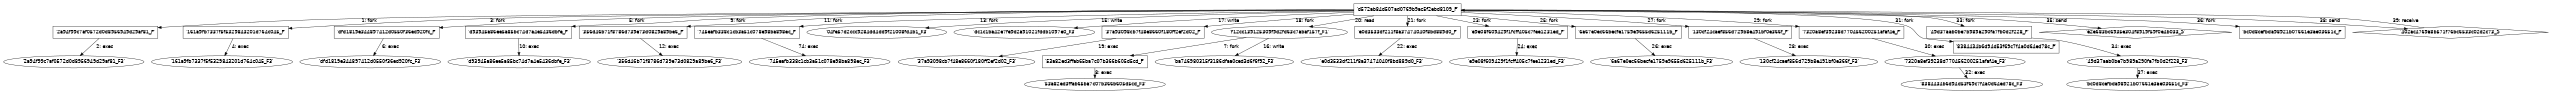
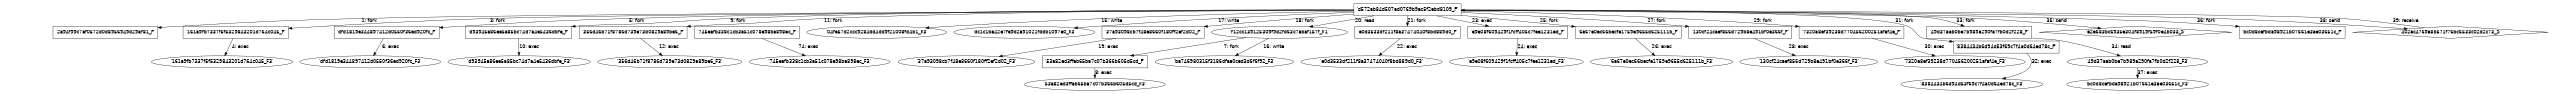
(1078, 16) -> none
(1482, 21) -> (1482, 21)
(2121, 47) -> (2121, 47)
(74, 62) -> none
(1962, 72) -> (2026, 71)
